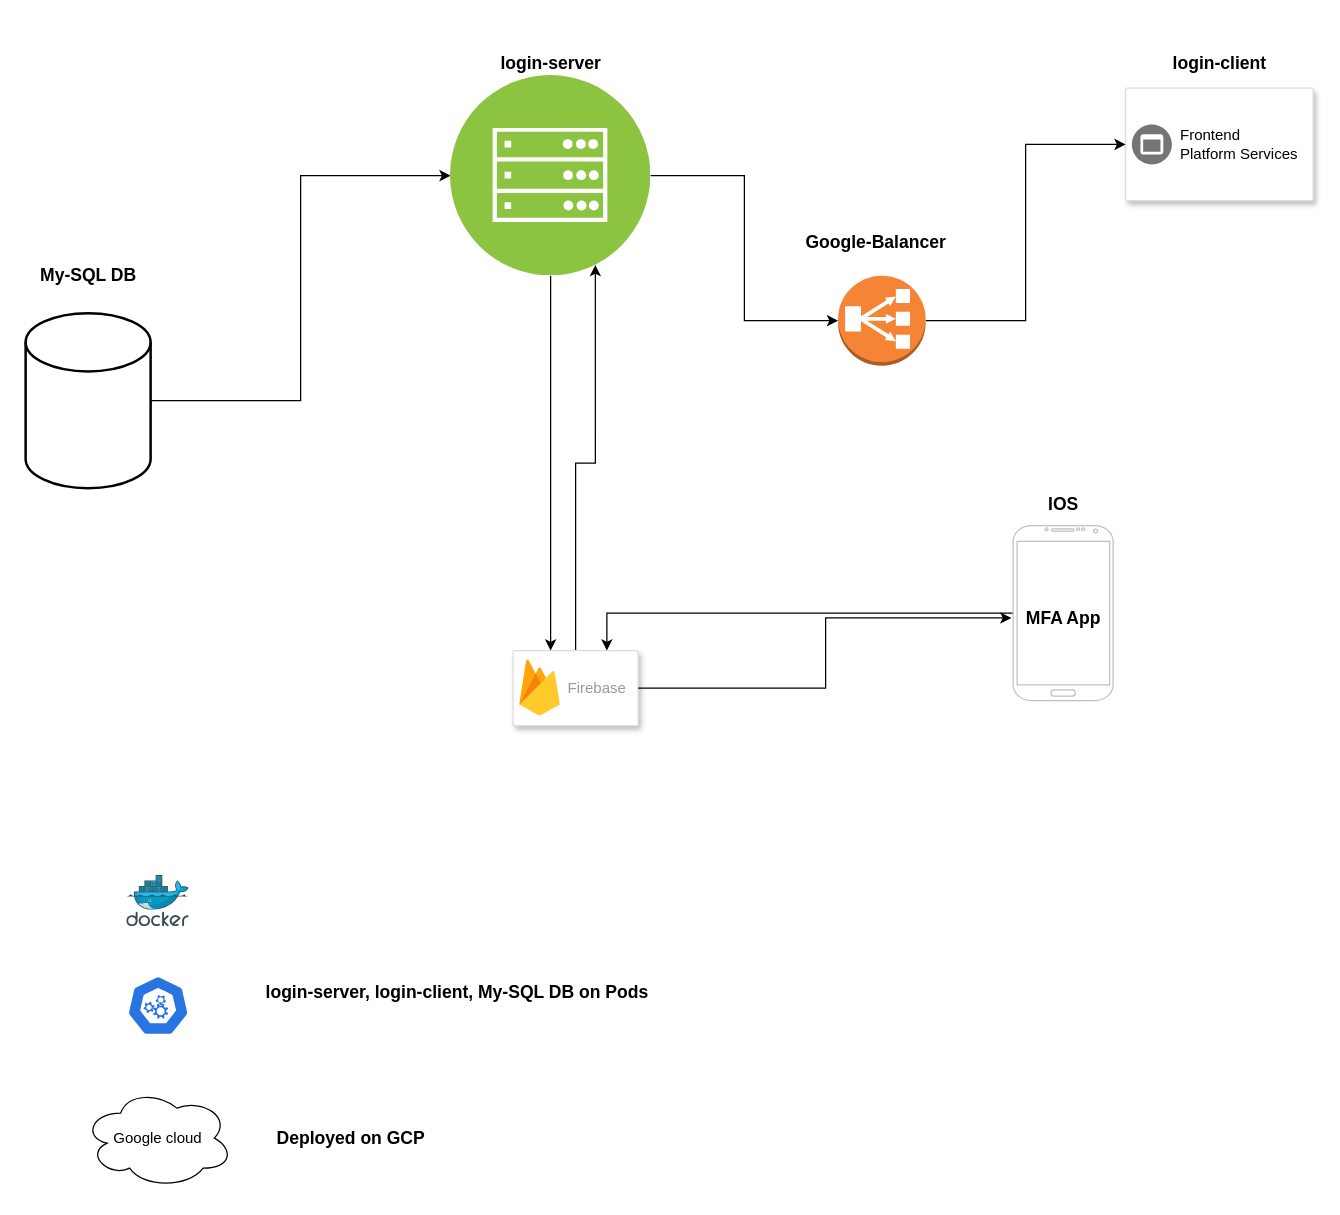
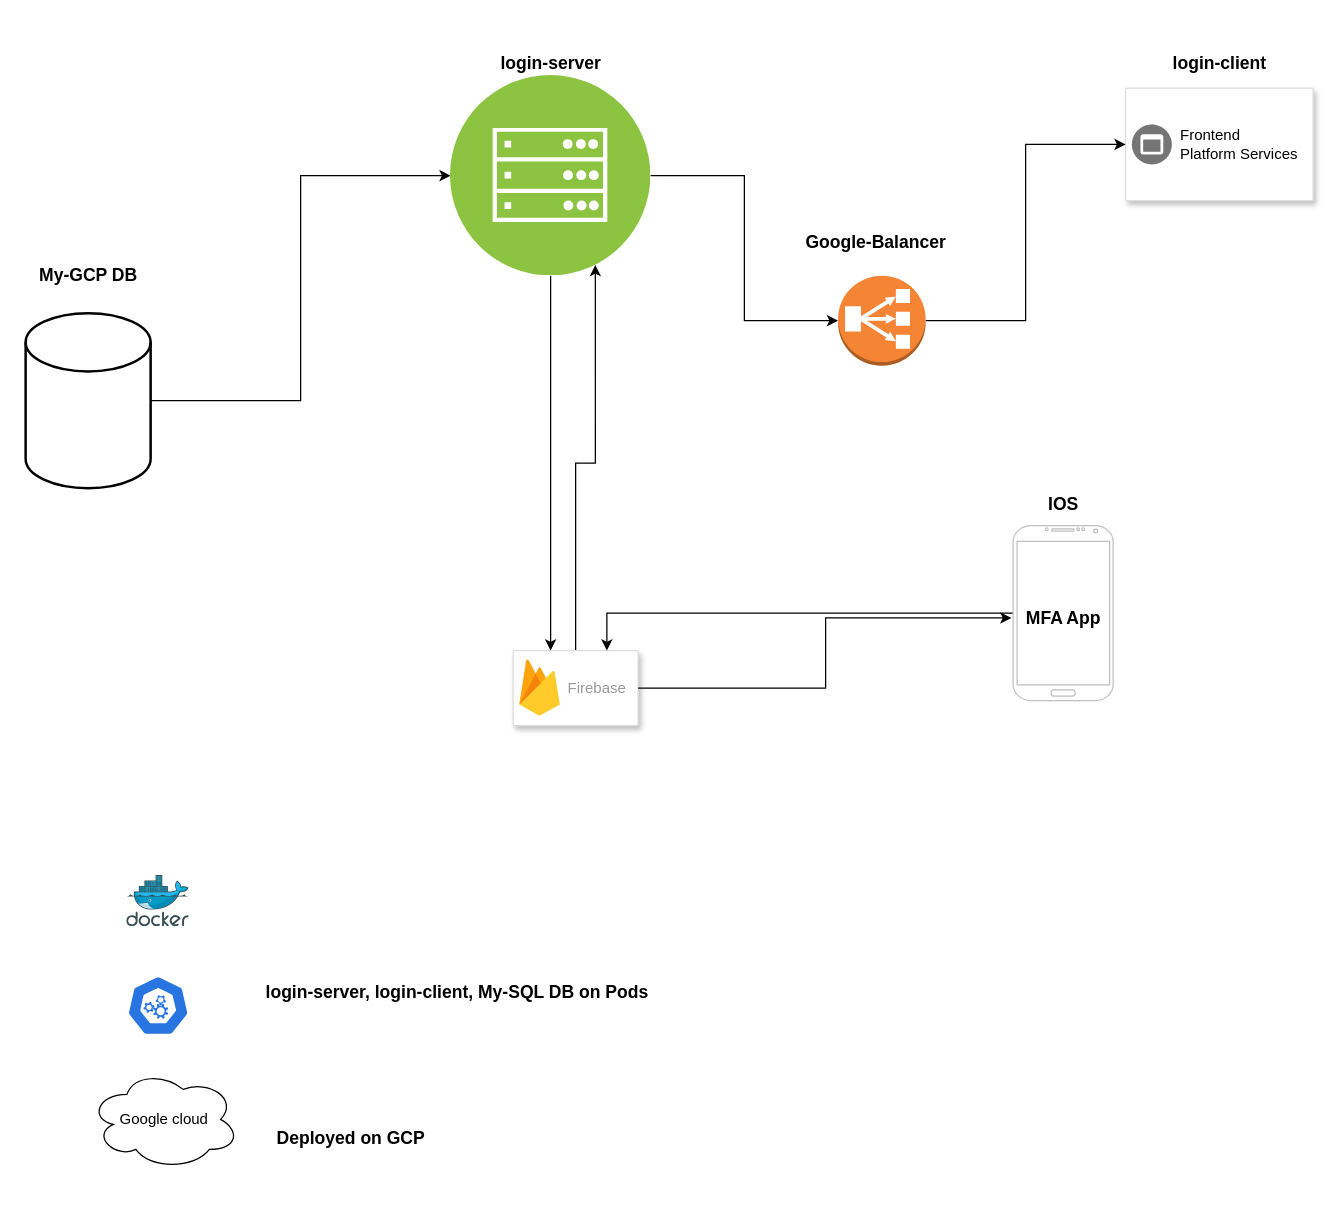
(89, 276) -> (89, 276)
(158, 1138) -> (164, 1119)
